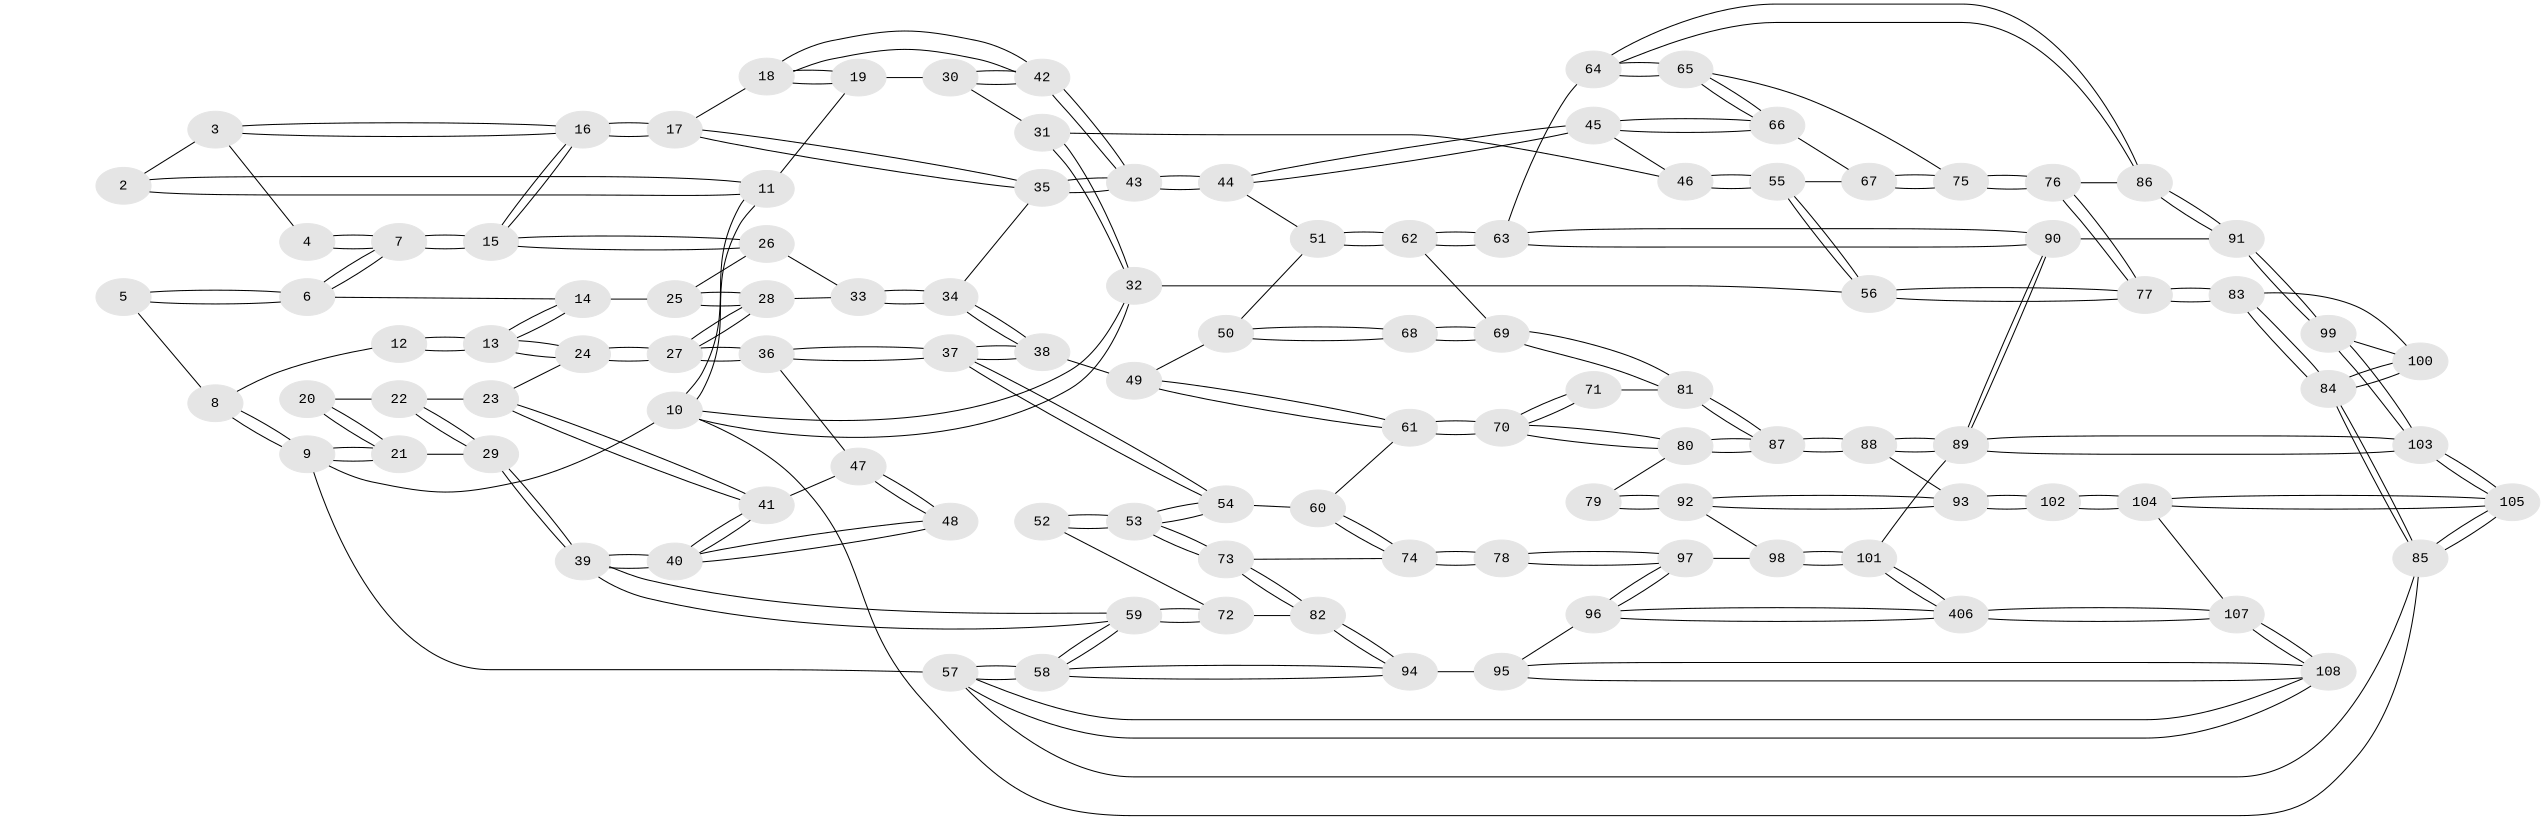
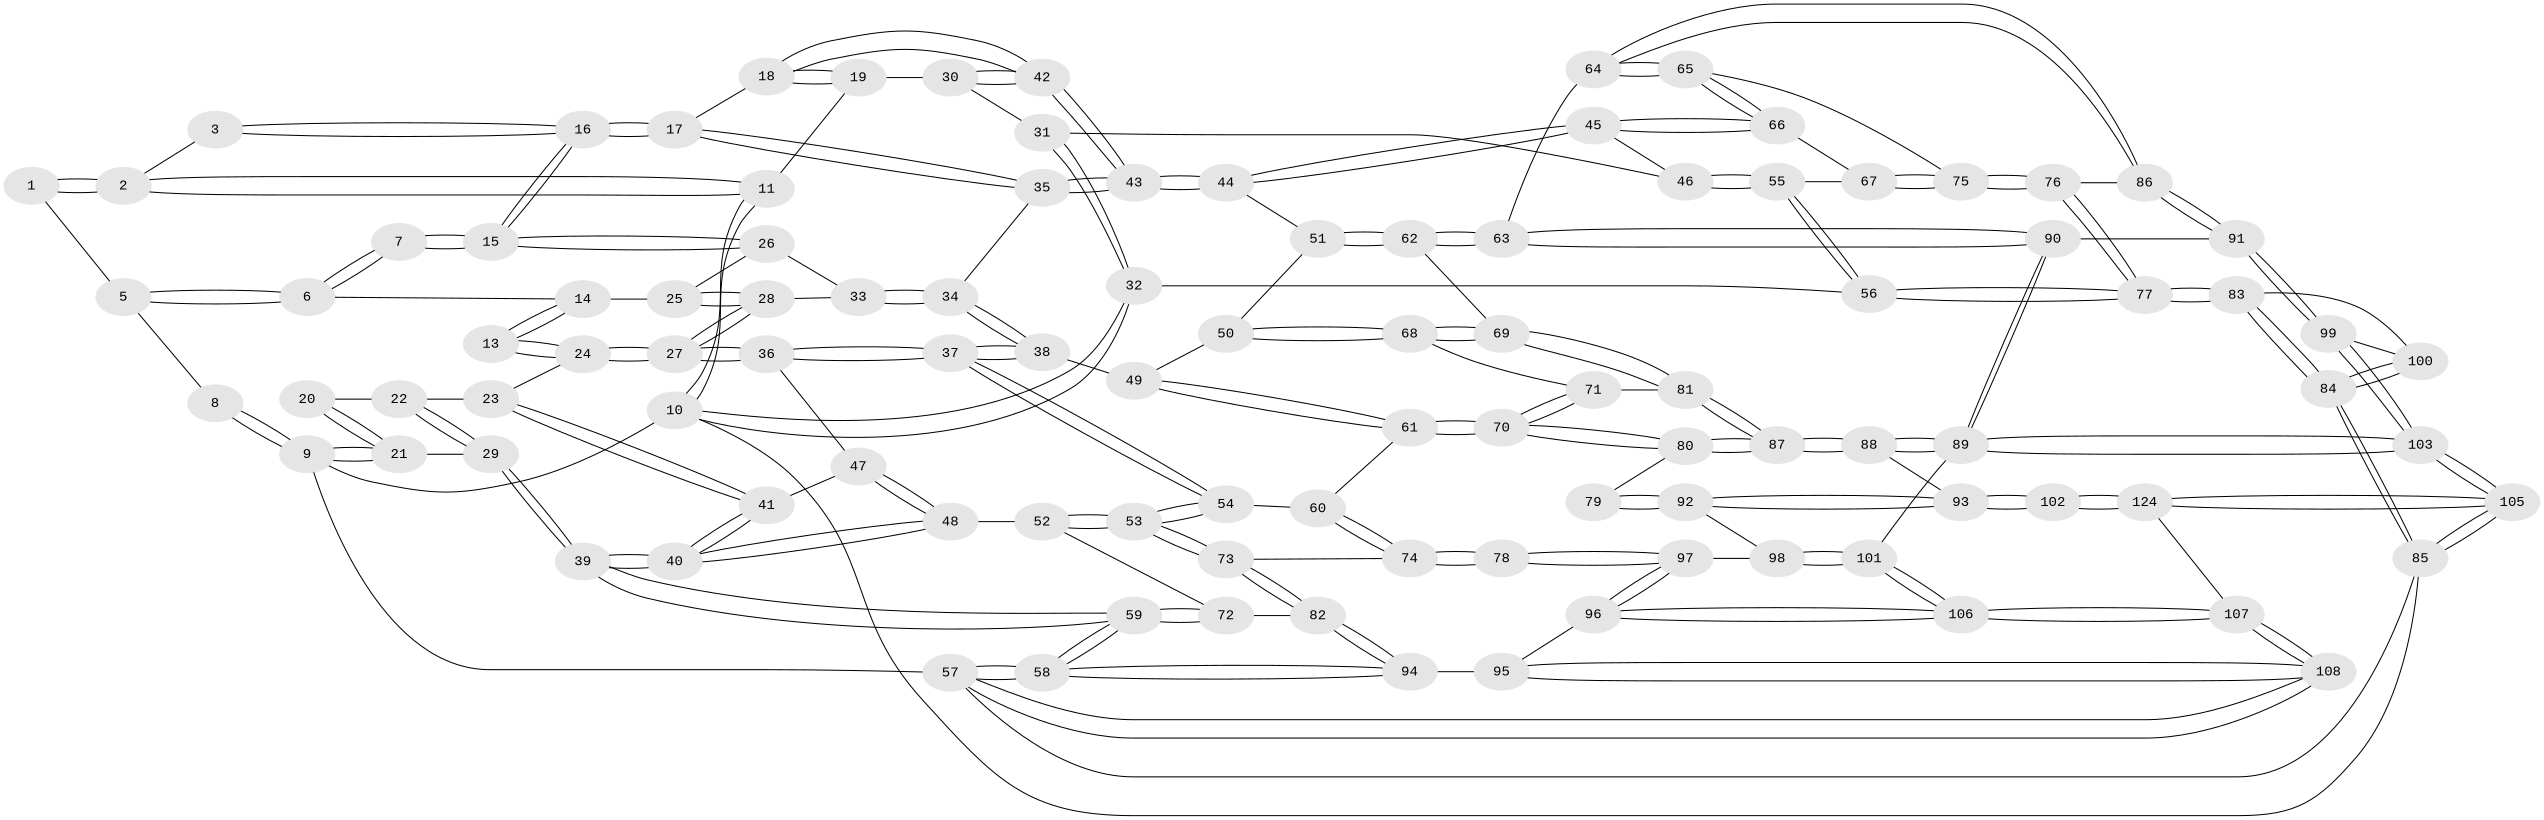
none -> (32, 186)
(307, 242) -> none
(399, 344) -> none
none -> (1498, 369)
(2145, 502) -> (2145, 502)
none -> (996, 522)
(1961, 615) -> (1961, 615)
